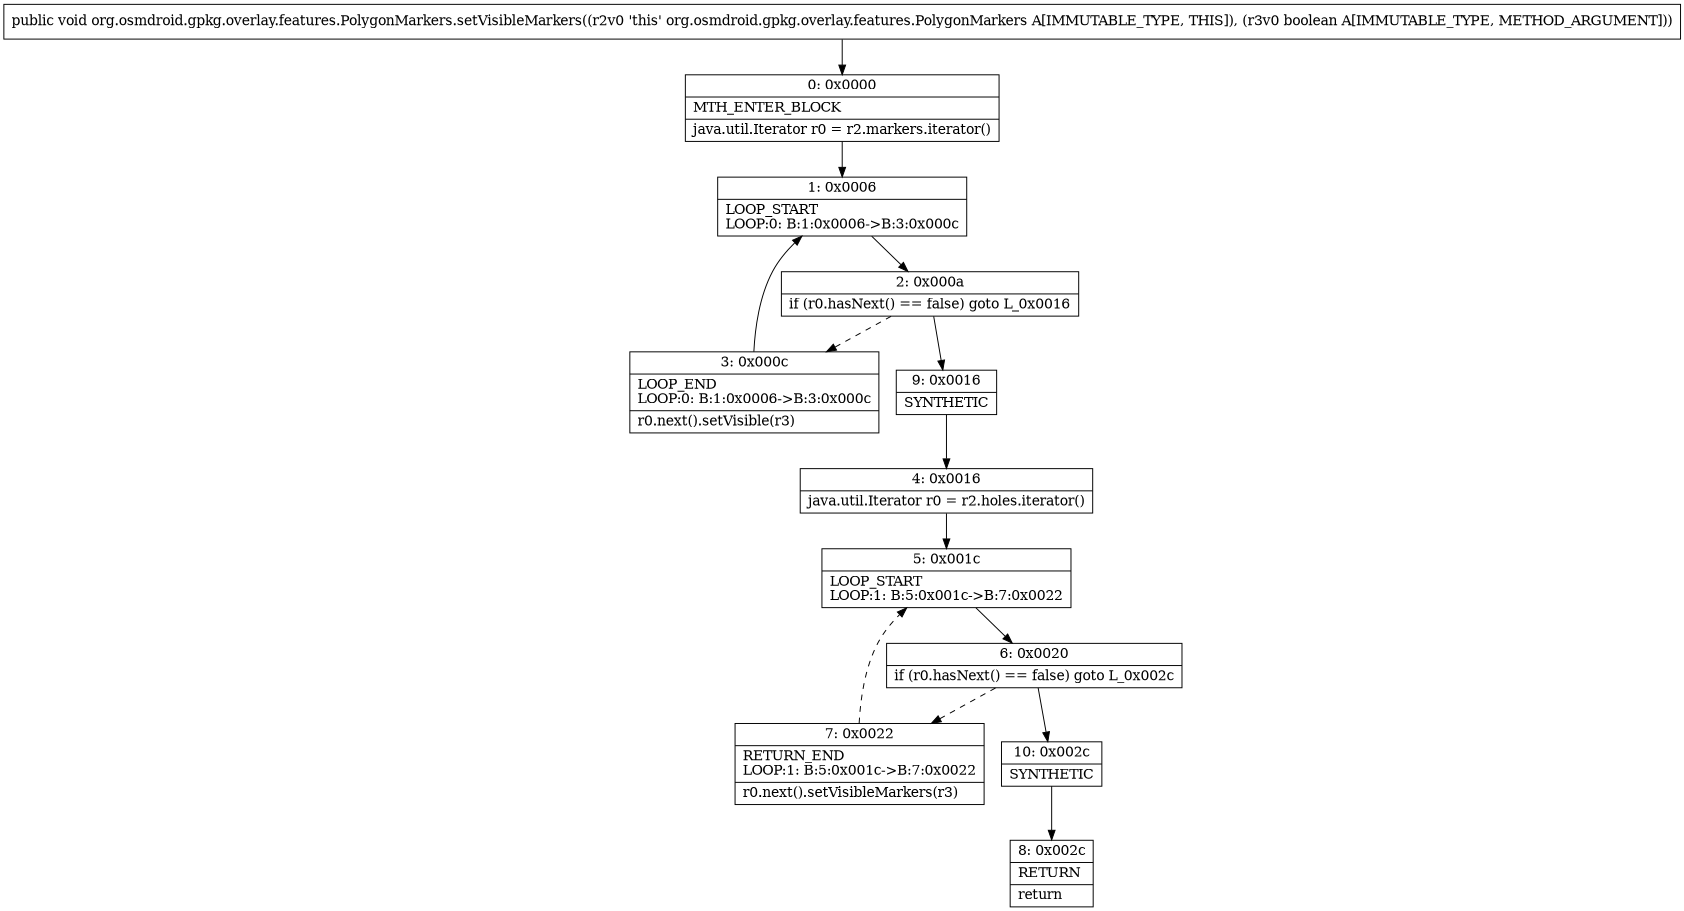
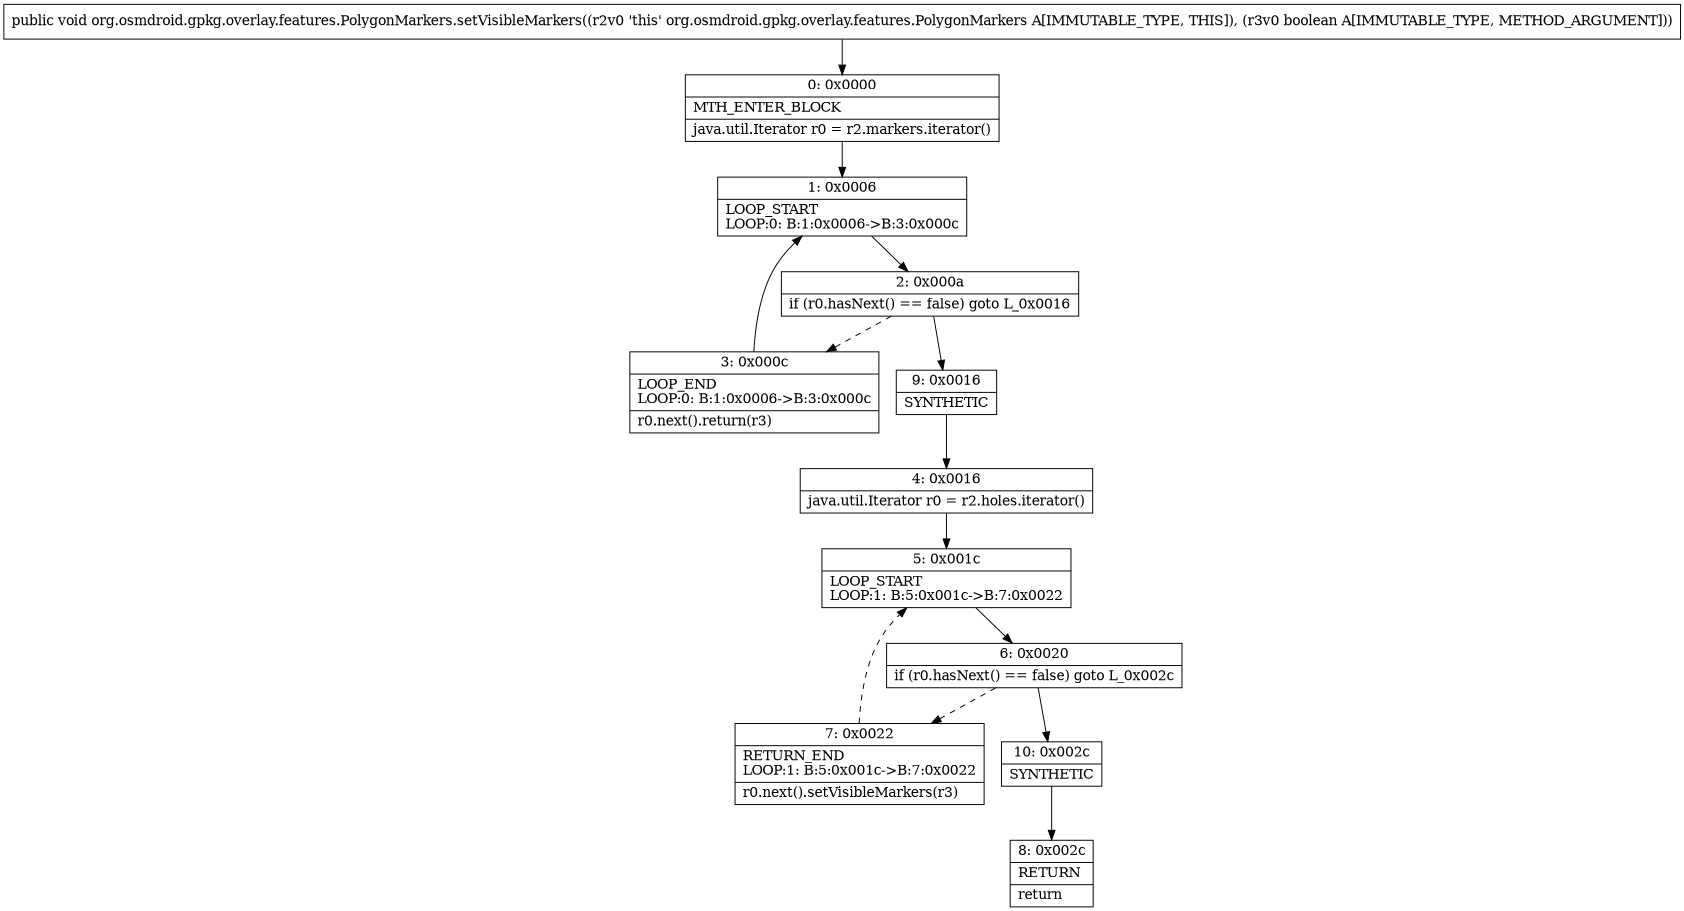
(716, 421) -> (705, 421)
